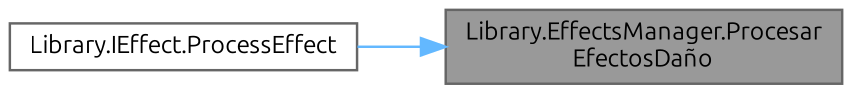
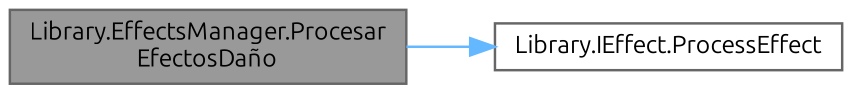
(389, 47) -> (438, 47)
